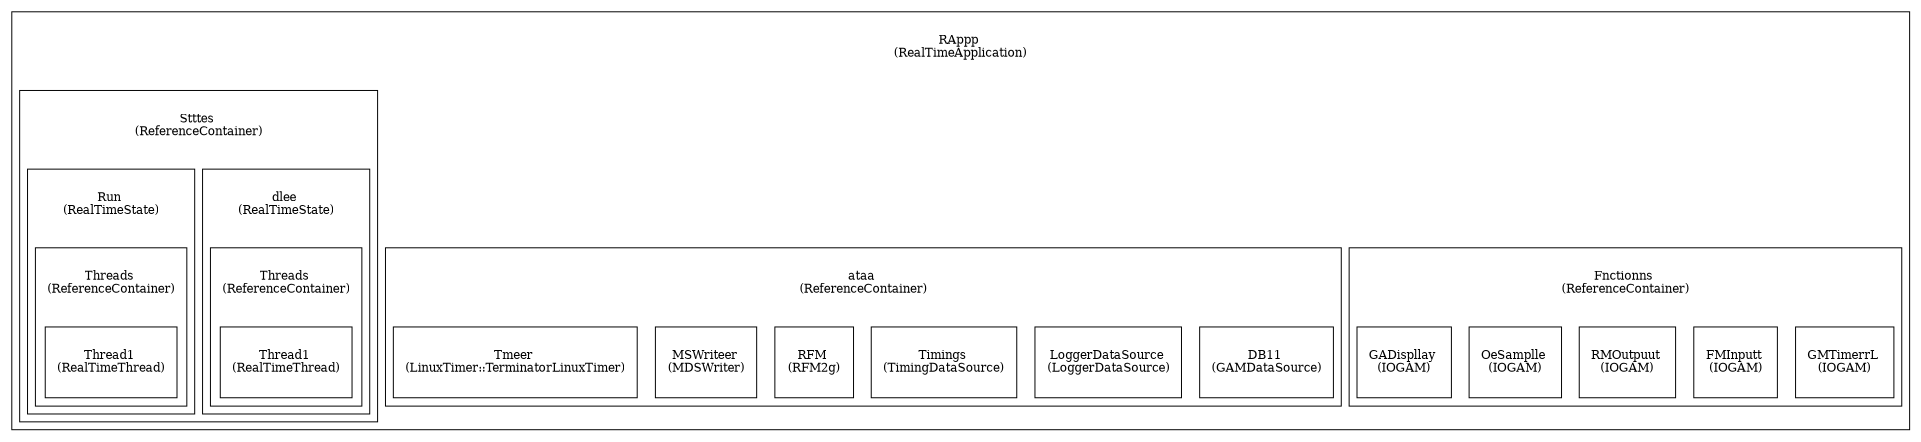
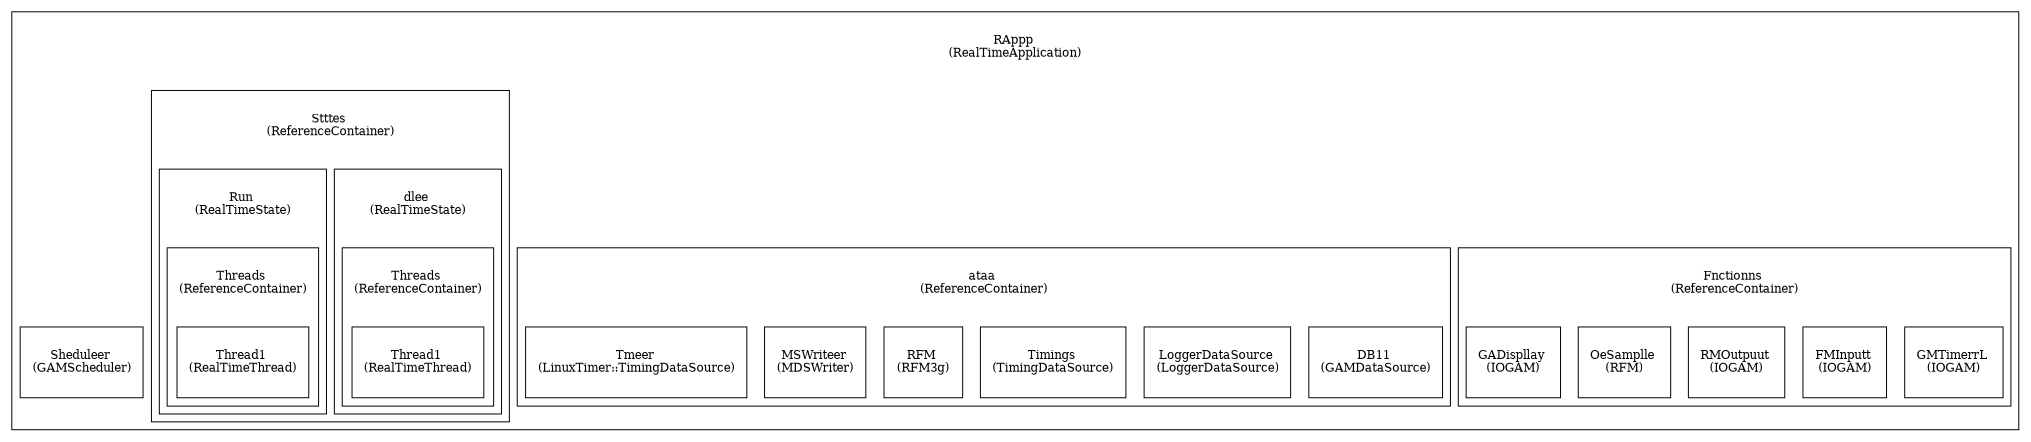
none -> (82, 362)
(515, 368) -> (637, 368)
(814, 368) -> (923, 368)
(1515, 368) -> (1624, 368)
